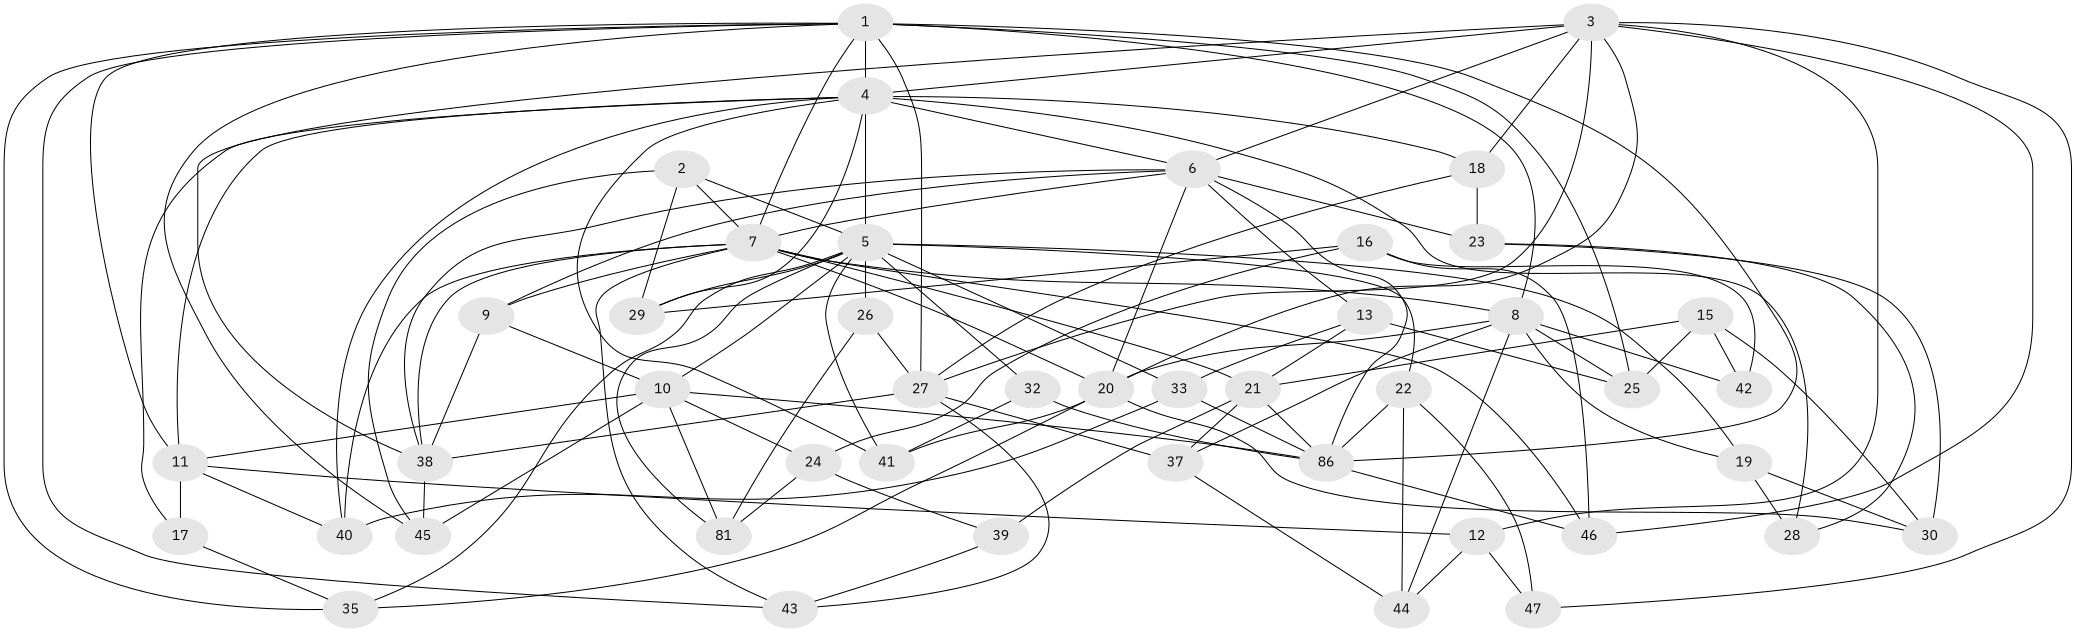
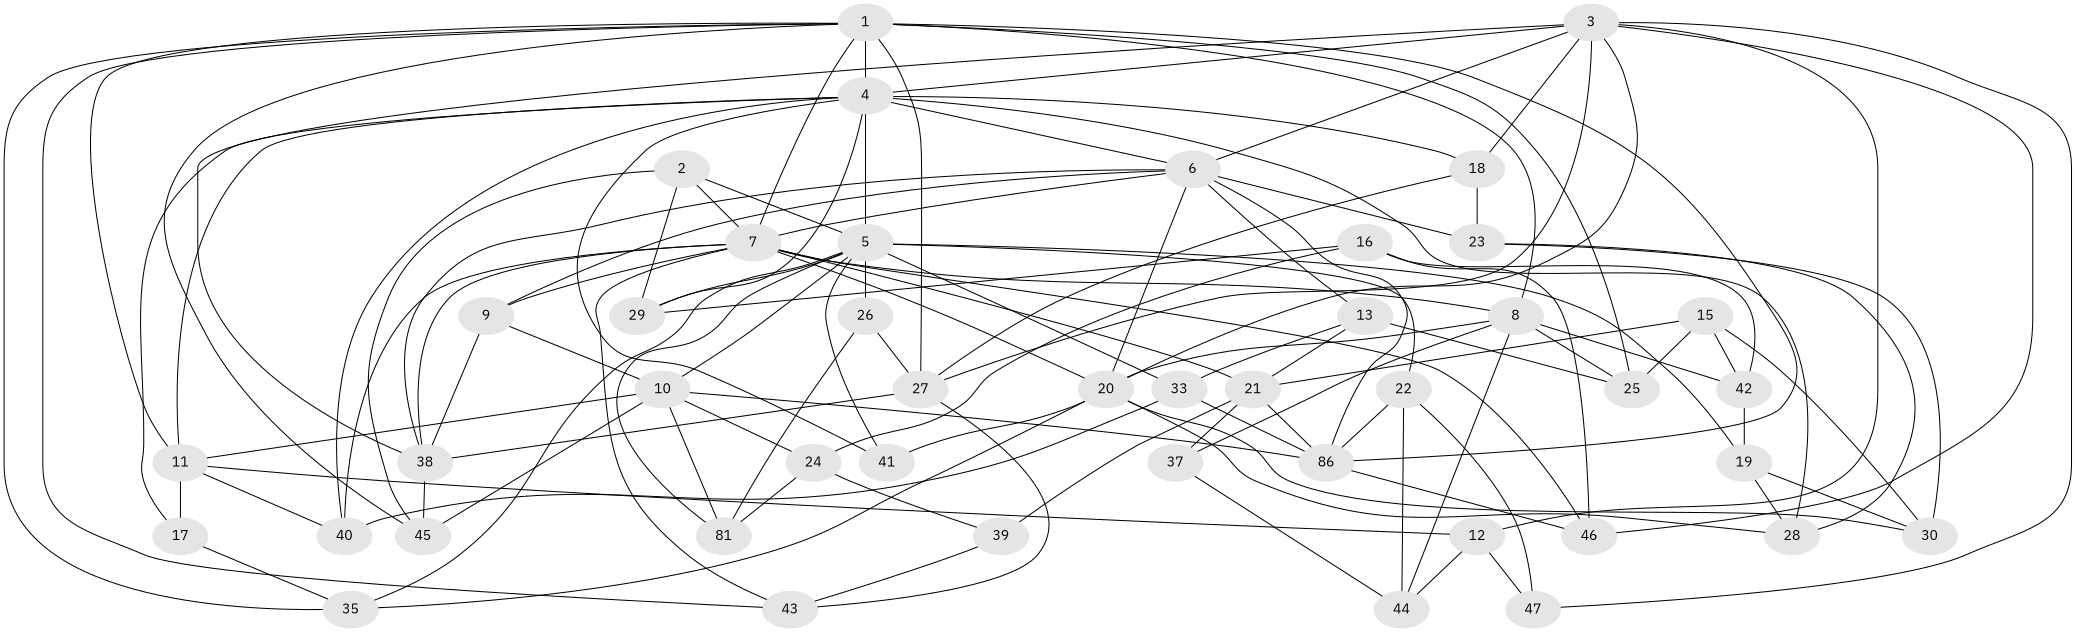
(1033, 389) -> none
(1007, 415) -> none
(1609, 416) -> (1744, 429)
none -> (1416, 517)
